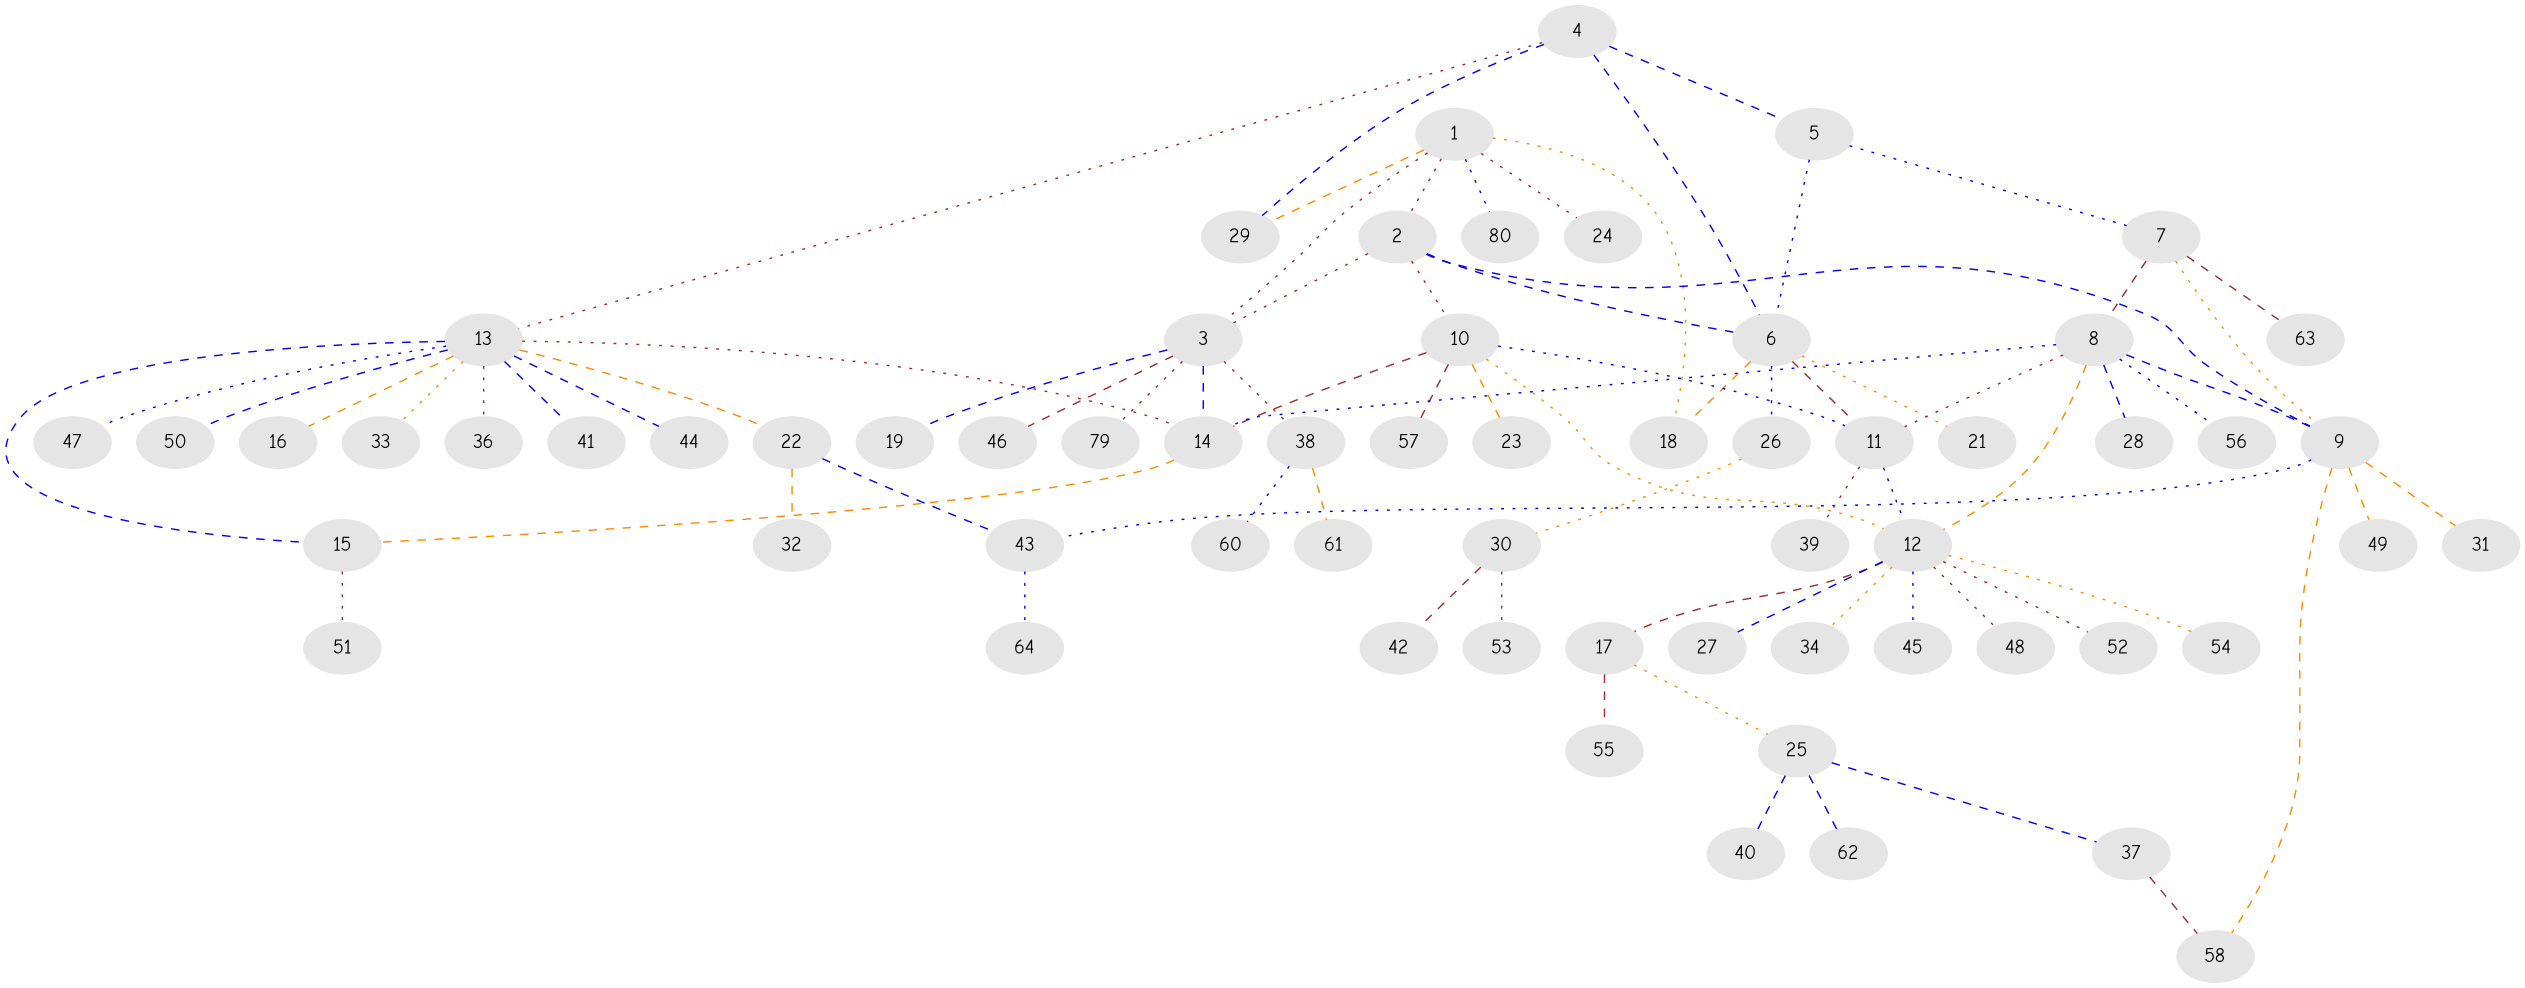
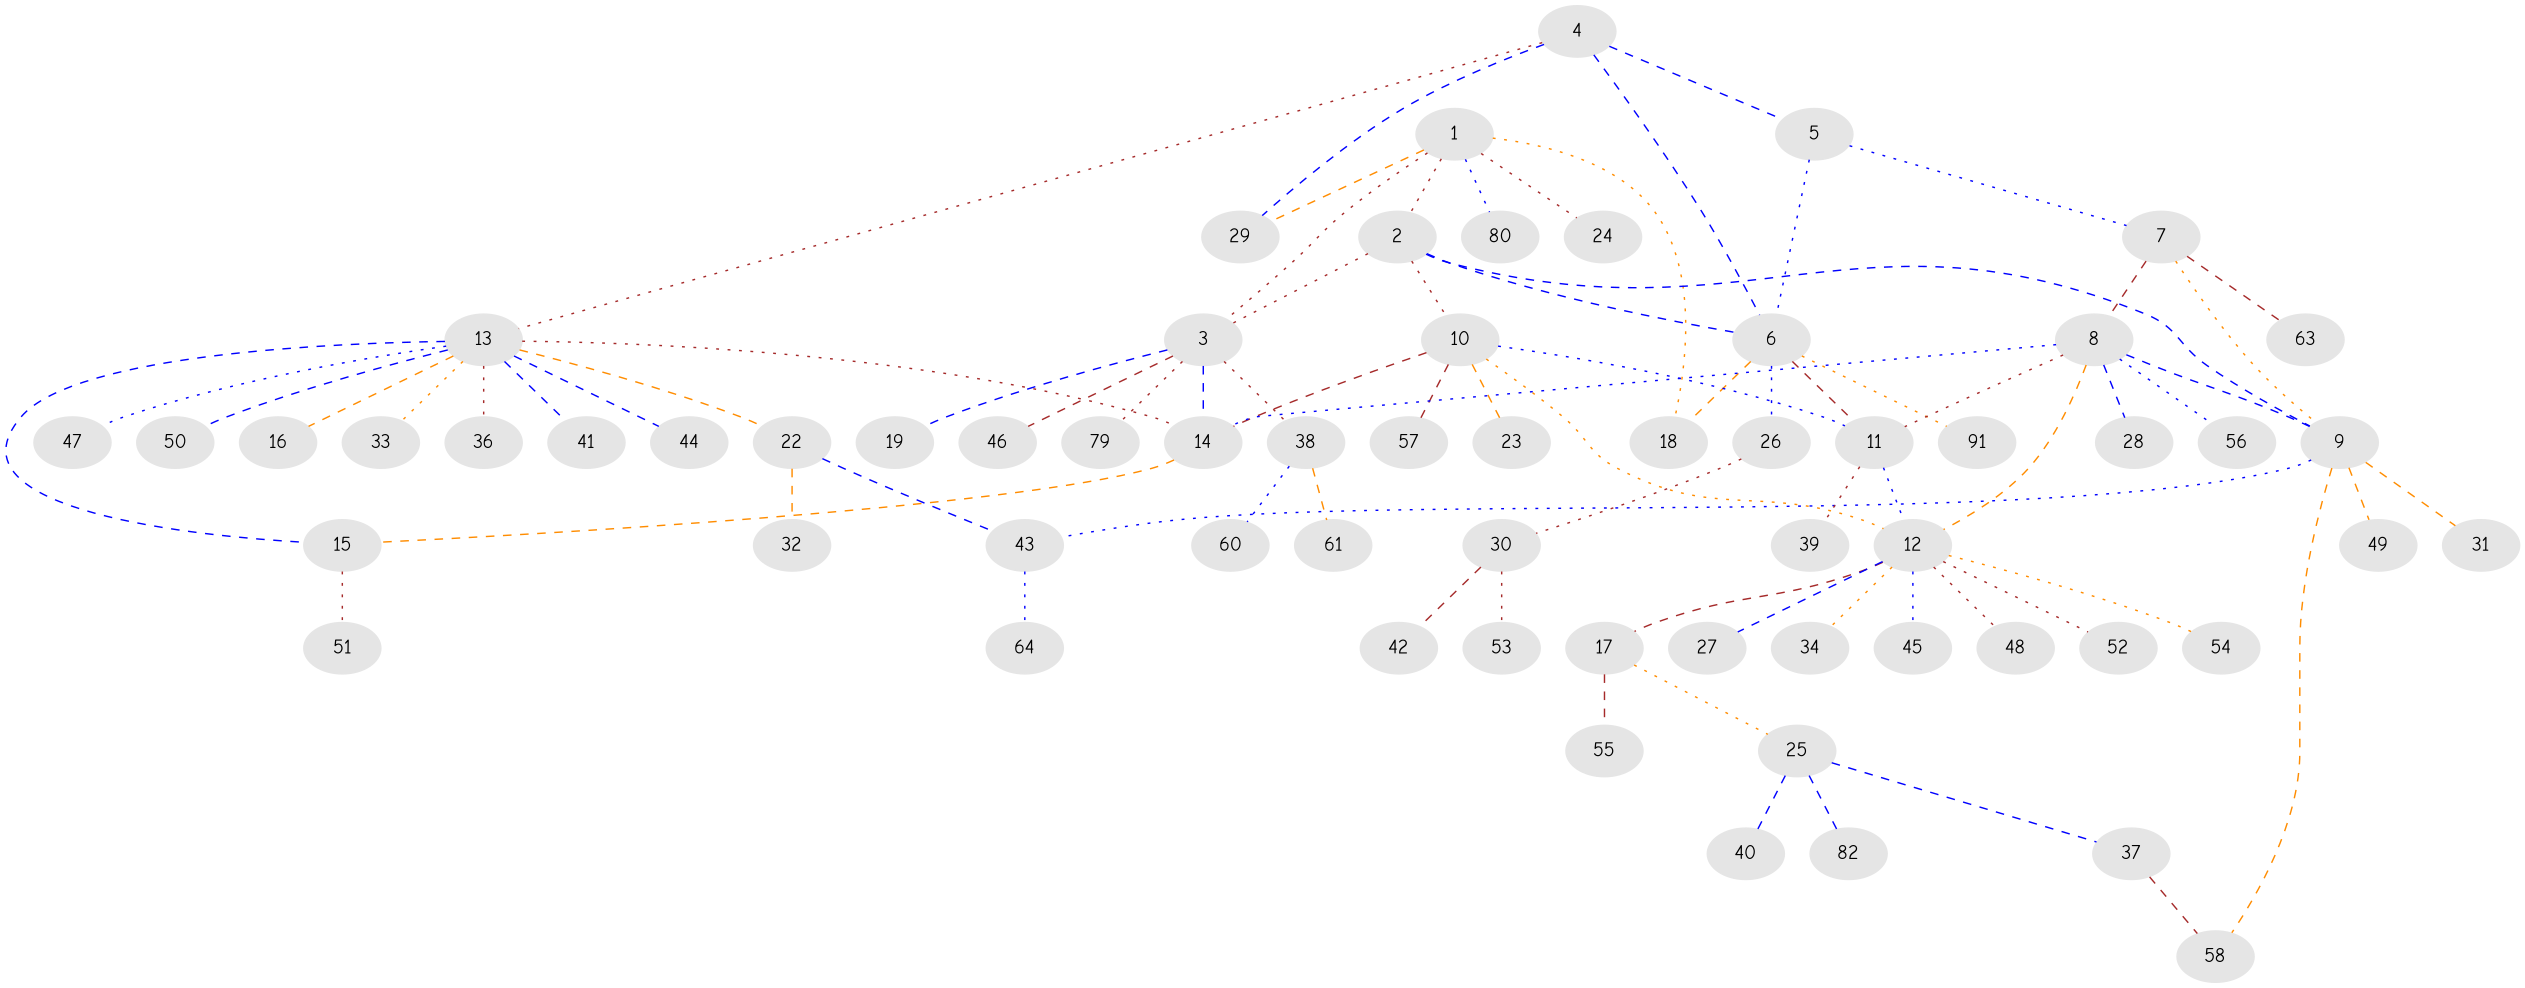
(1977, 443) -> (1977, 443)
(1640, 499) -> (1640, 499)
(1849, 854) -> (1849, 854)
